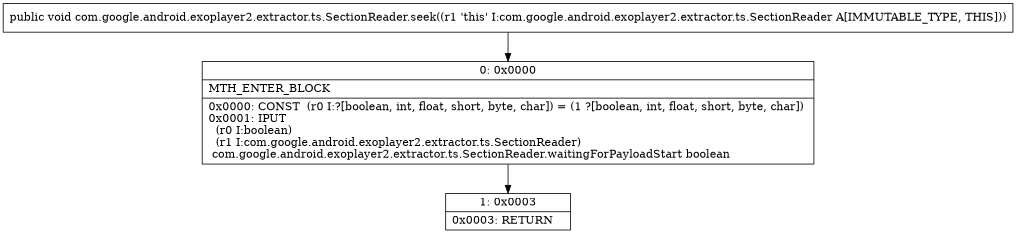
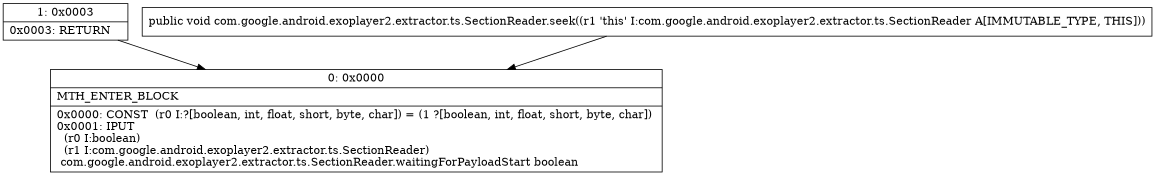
(508, 175) -> (158, 53)
